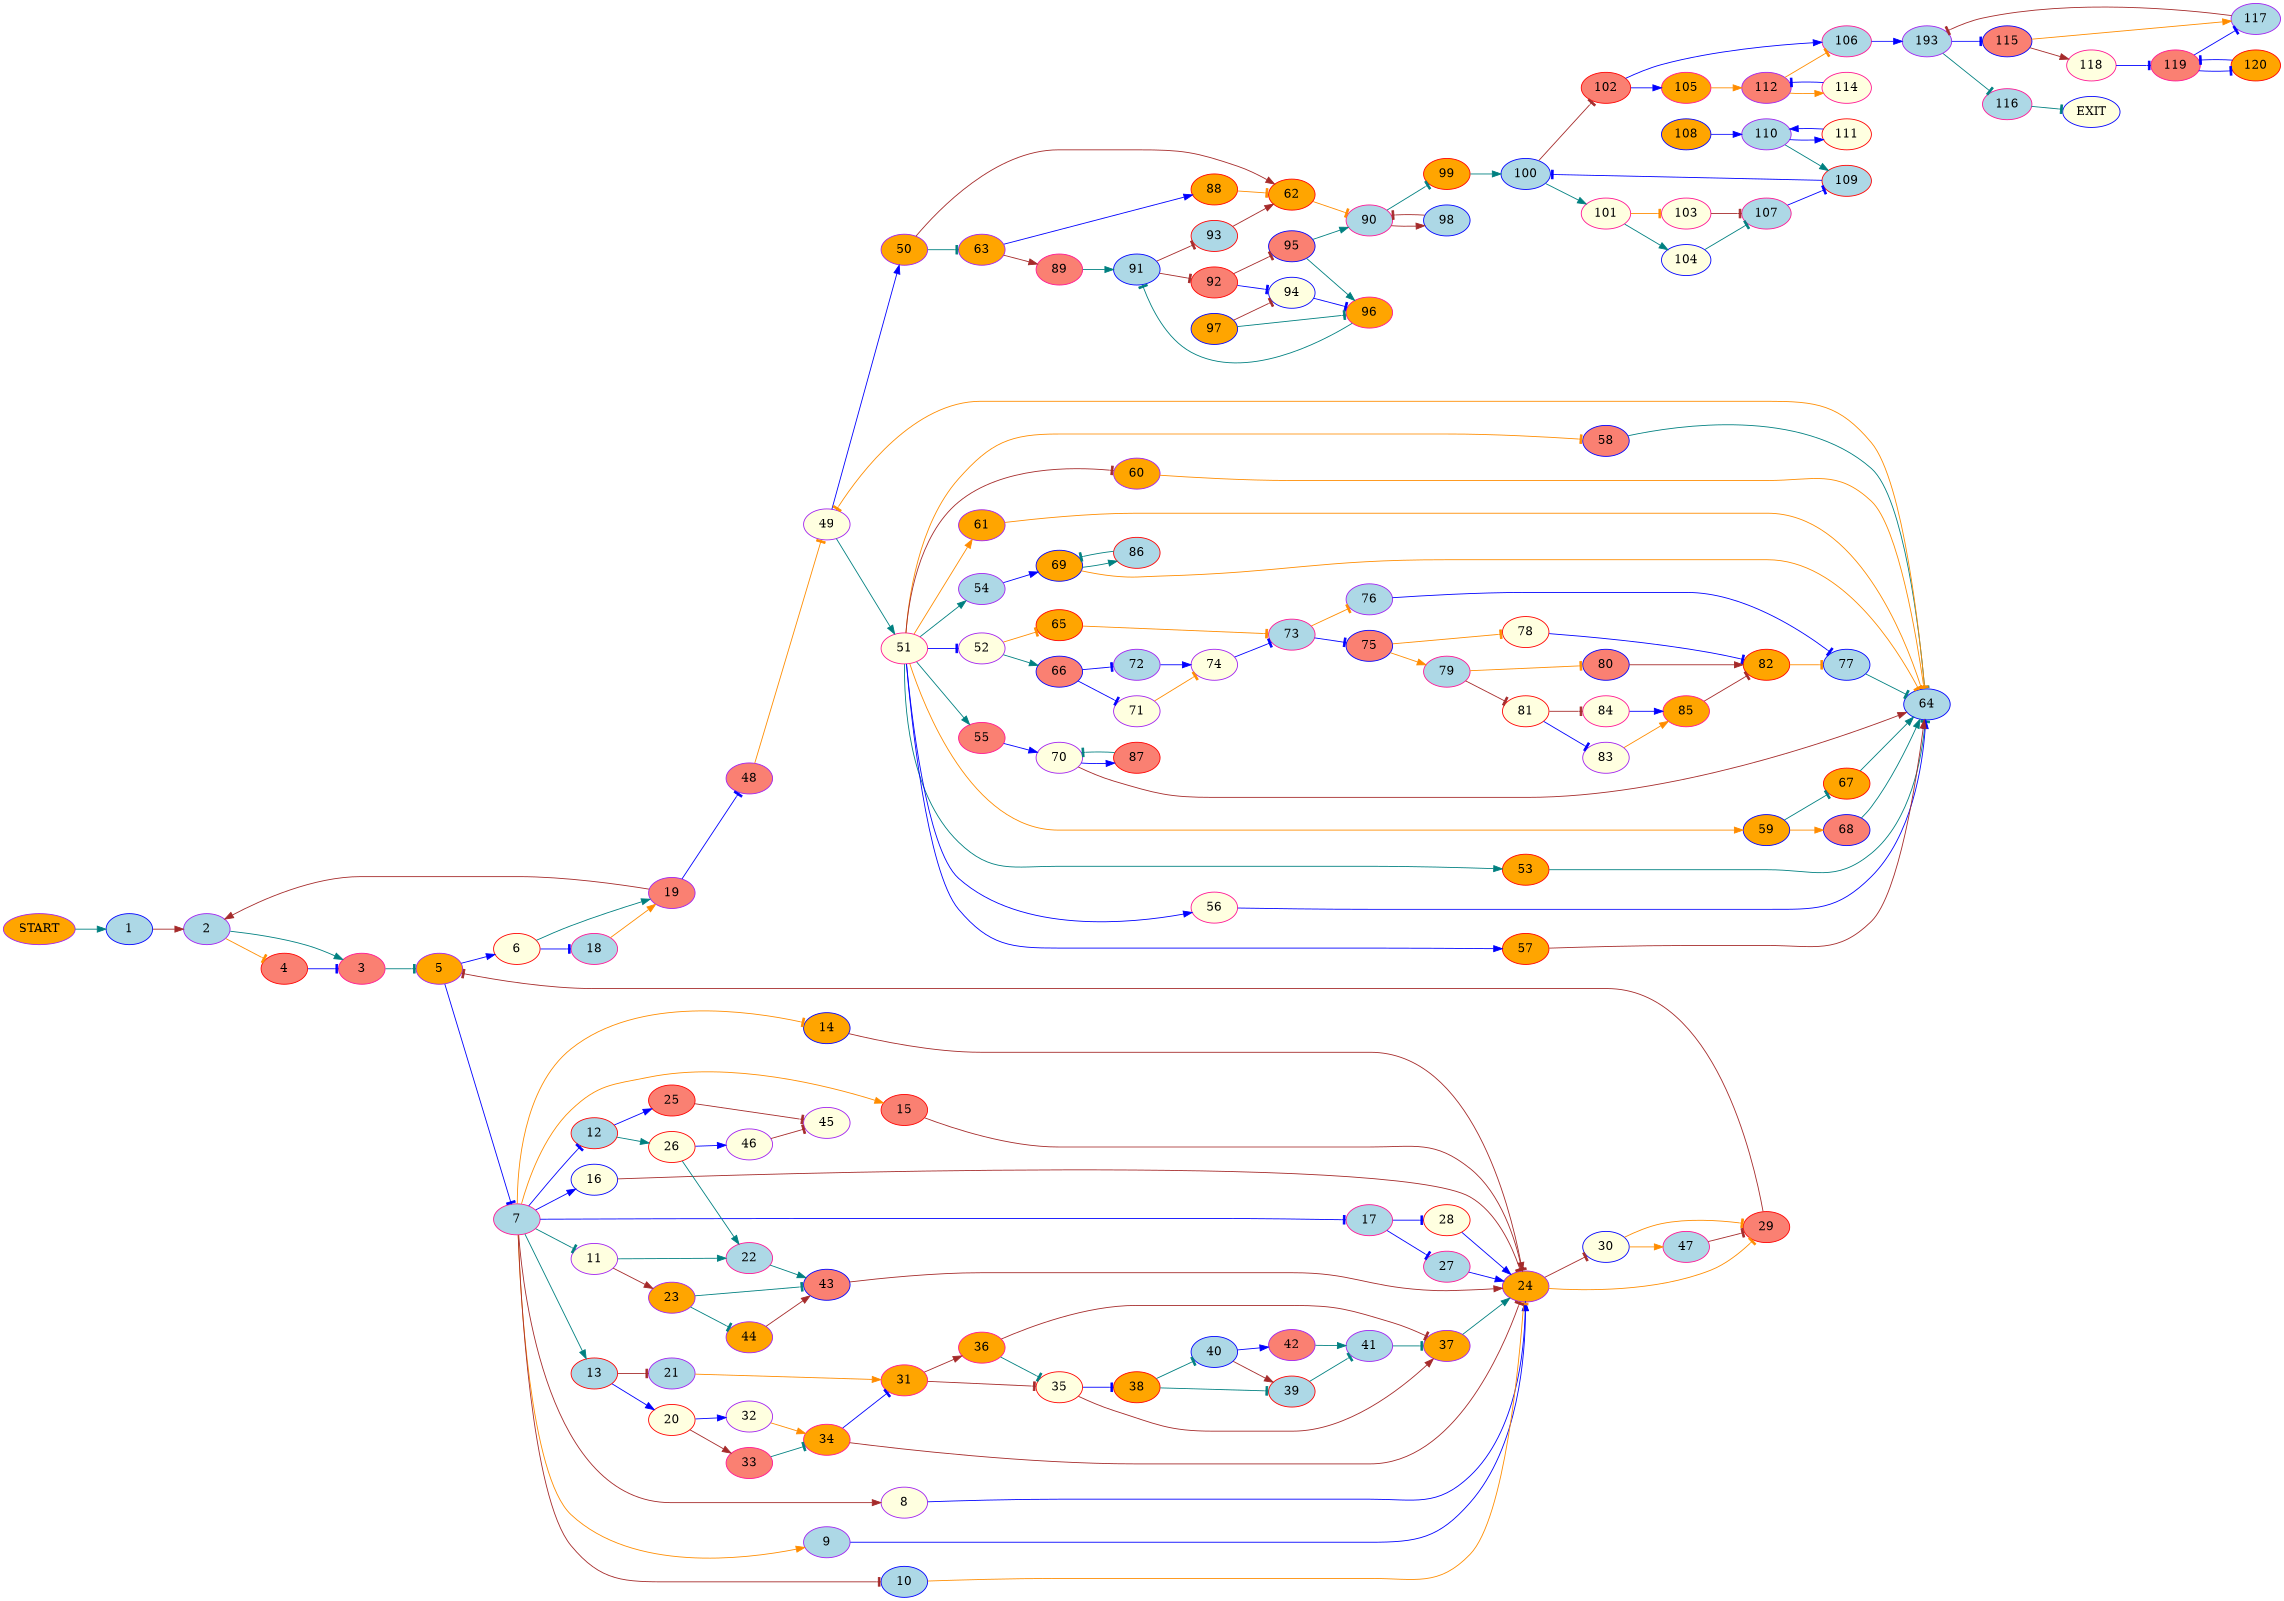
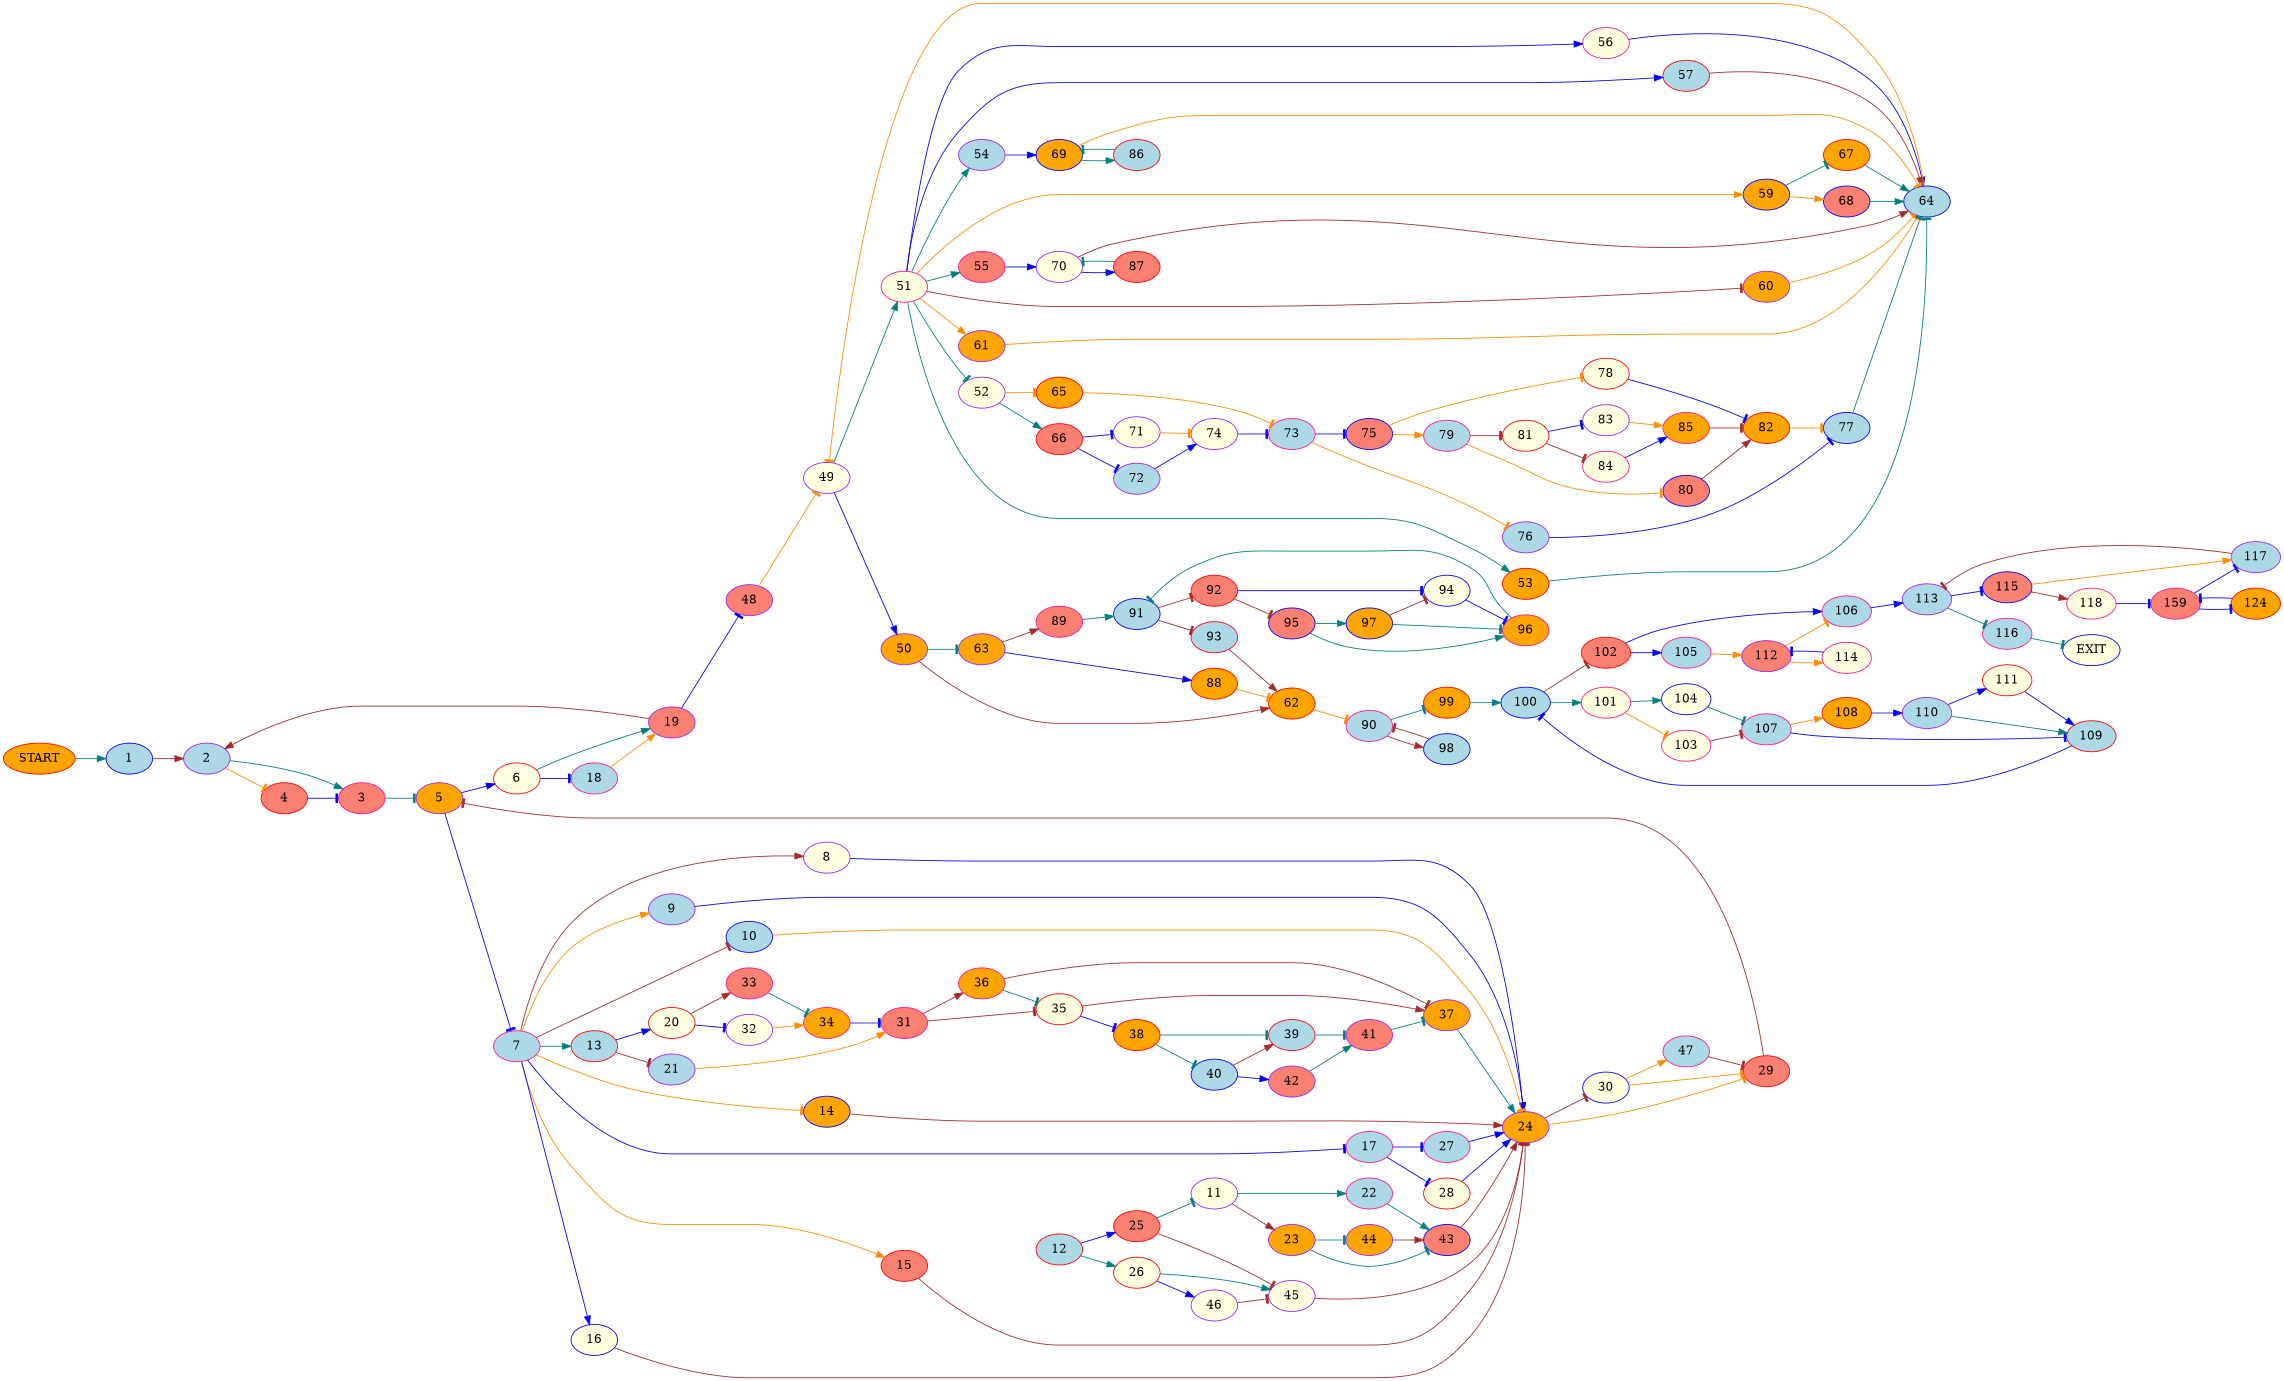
(1927, 41) -> (1927, 599)
(2176, 65) -> (2176, 604)
(2256, 65) -> (2256, 604)
(1686, 88) -> (1686, 653)
(1811, 129) -> (2046, 706)
(1686, 134) -> (1847, 713)
(1327, 235) -> (1326, 623)
(1606, 441) -> none
(941, 648) -> (937, 340)
(1059, 672) -> (1059, 439)
none -> (1802, 722)
(39, 929) -> (39, 759)
(1526, 949) -> (1686, 76)
(553, 1177) -> none
(708, 1199) -> (1211, 1278)
(554, 1238) -> (1174, 1211)
(1369, 1346) -> (1369, 1035)
(904, 1380) -> (904, 1023)
(706, 1418) -> (708, 1026)
(1224, 1464) -> (1457, 1272)
